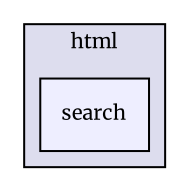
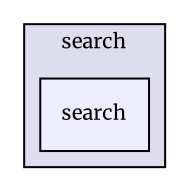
(95, 43) -> (95, 43)
